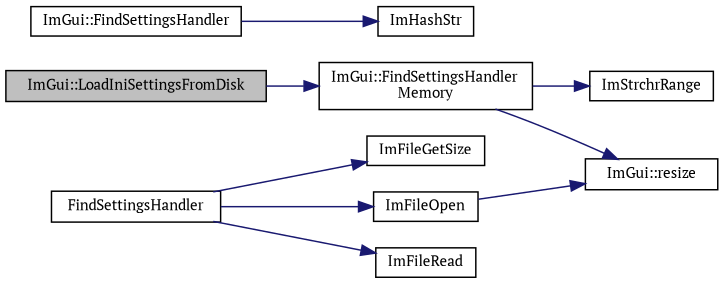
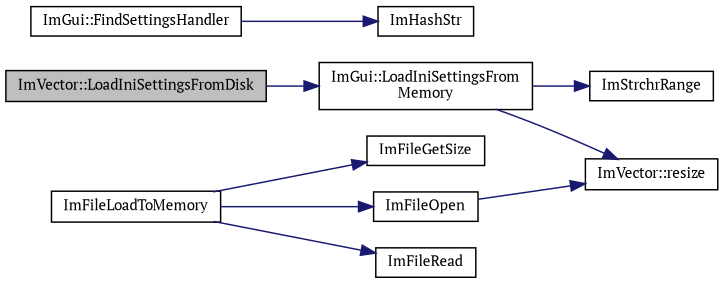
(136, 86) -> (136, 86)
(426, 86) -> (426, 86)
(652, 174) -> (652, 174)
(136, 207) -> (136, 207)
